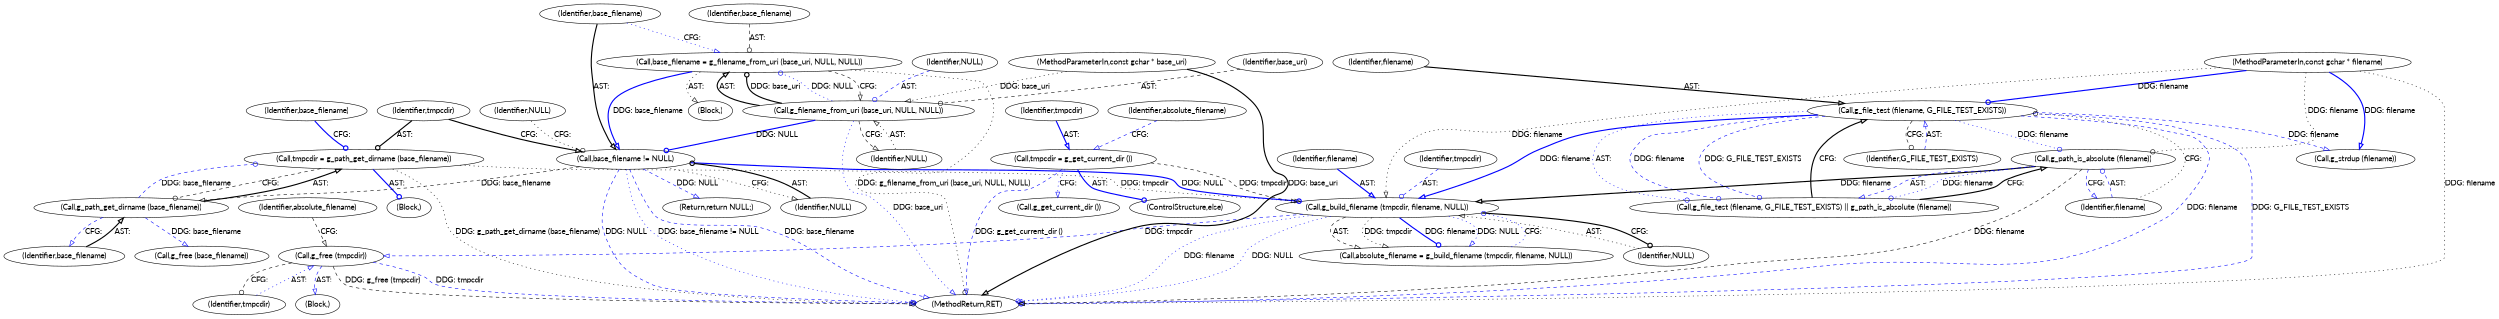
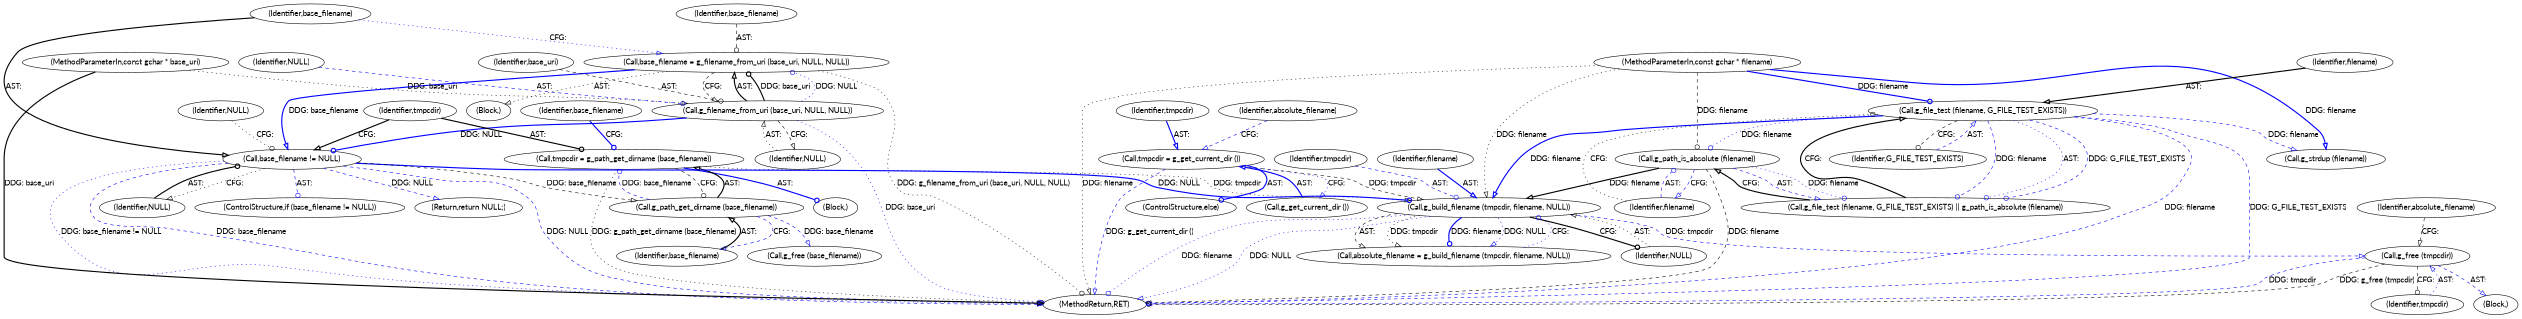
(2270, 147) -> (1697, 109)
none -> (1278, 175)
none -> (300, 208)
(630, 286) -> (769, 289)
